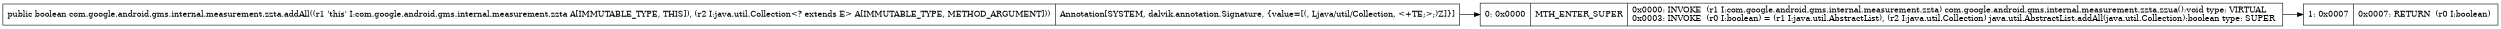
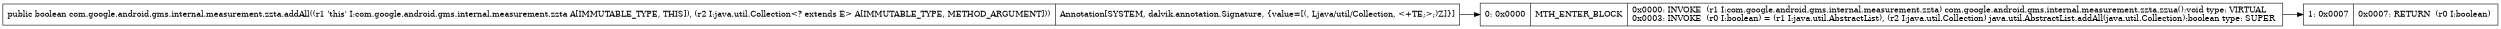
(1579, 14) -> (1579, 14)
